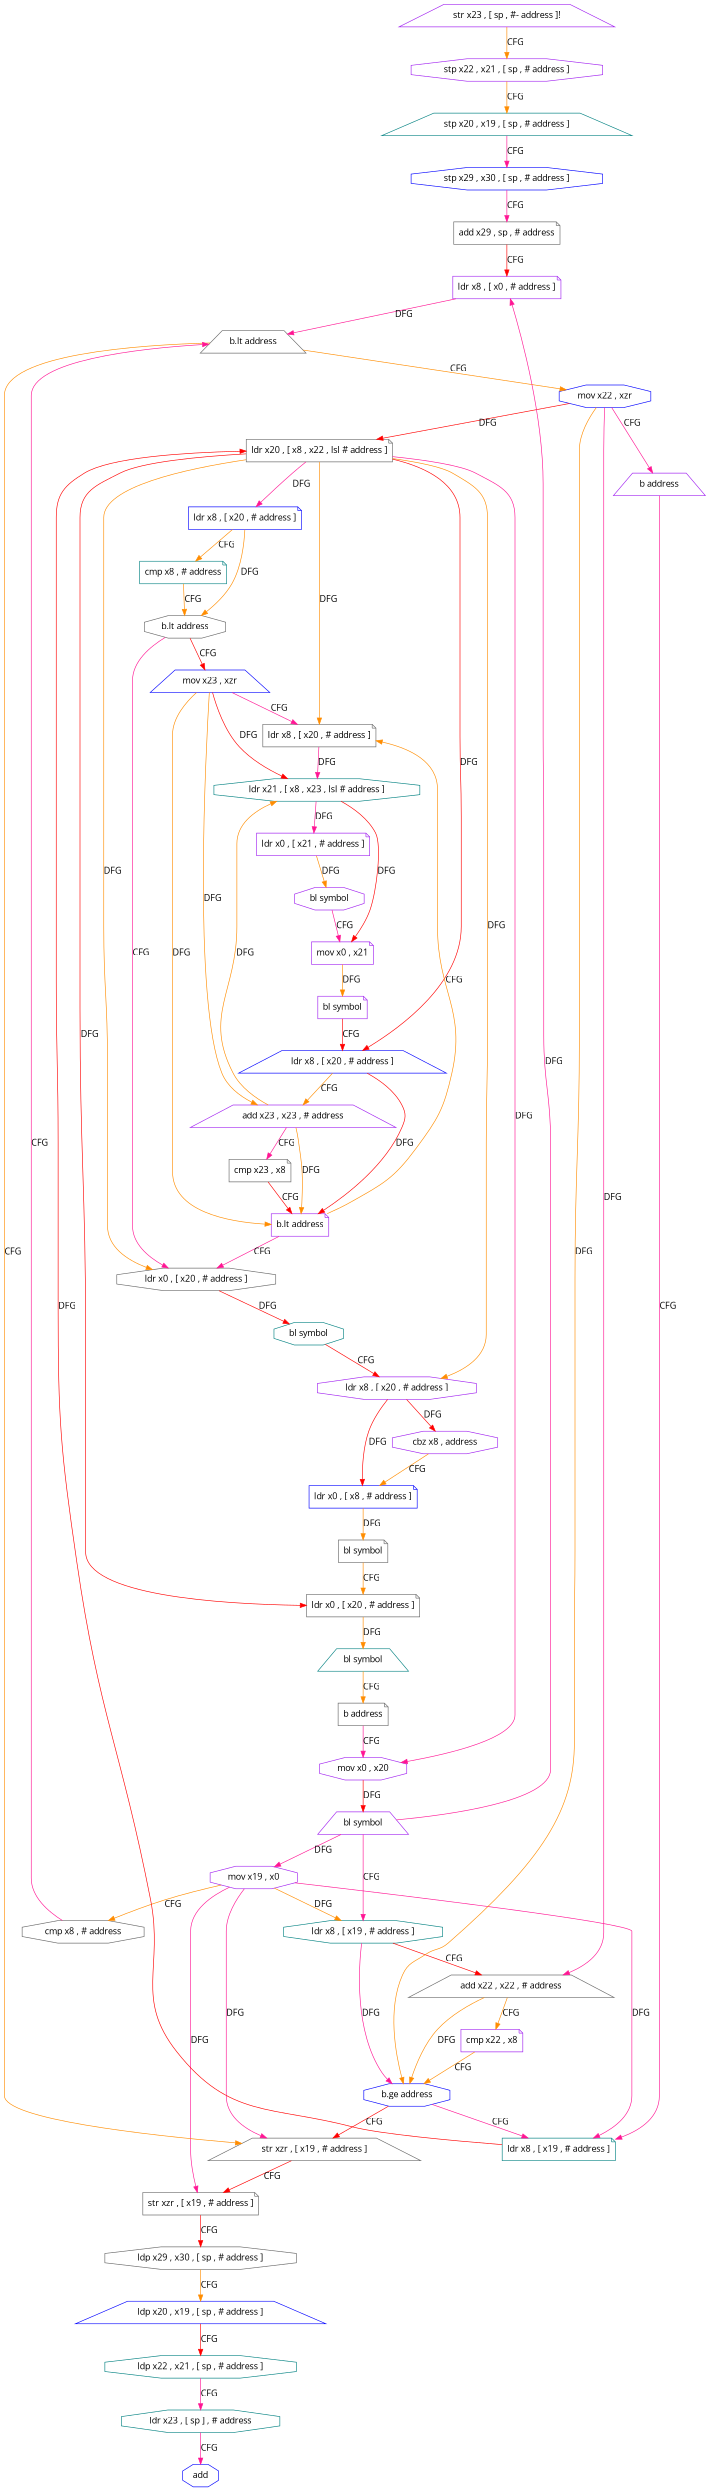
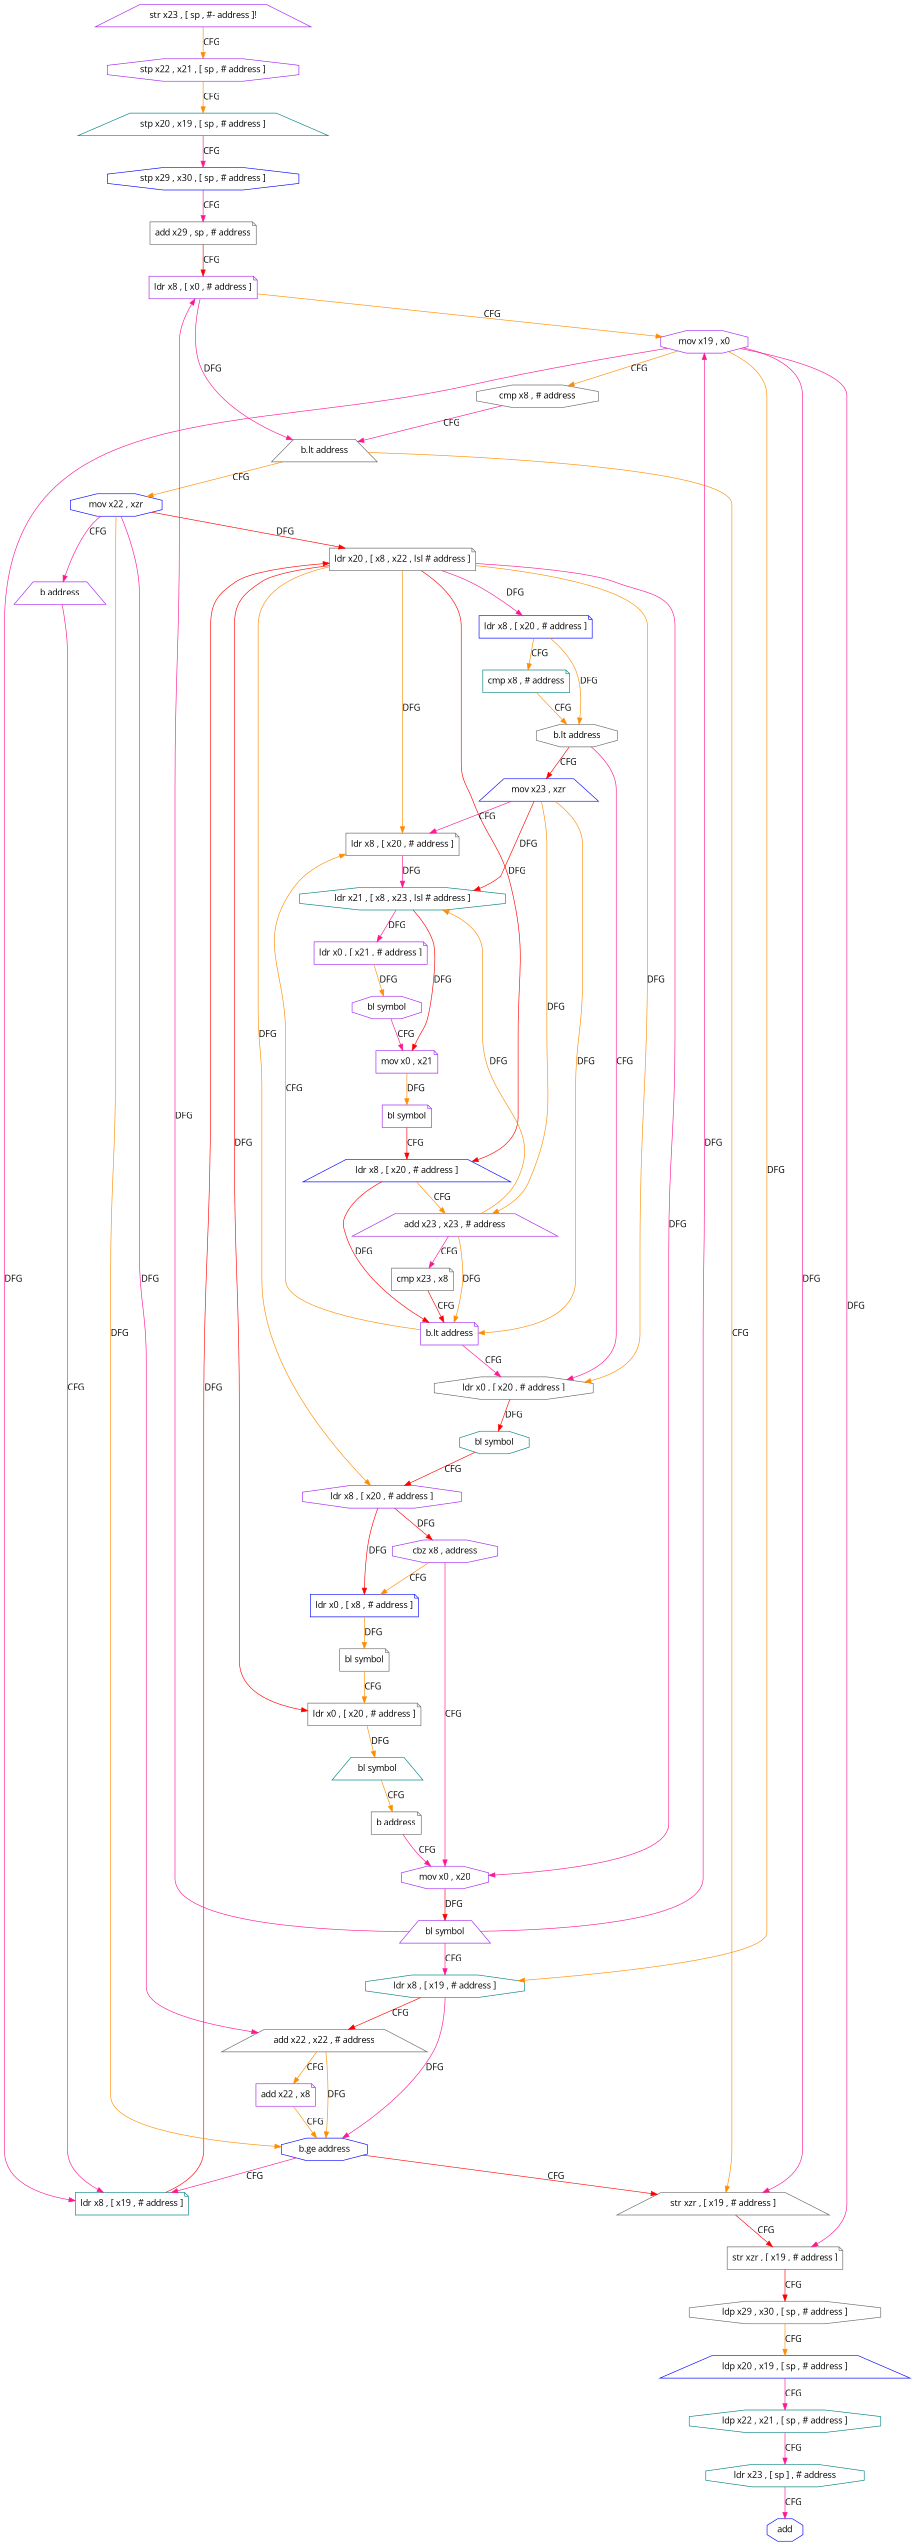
none -> (457, 315)
none -> (445, 1711)
(492, 2041) -> (286, 2095)
(201, 2337) -> (785, 2391)
